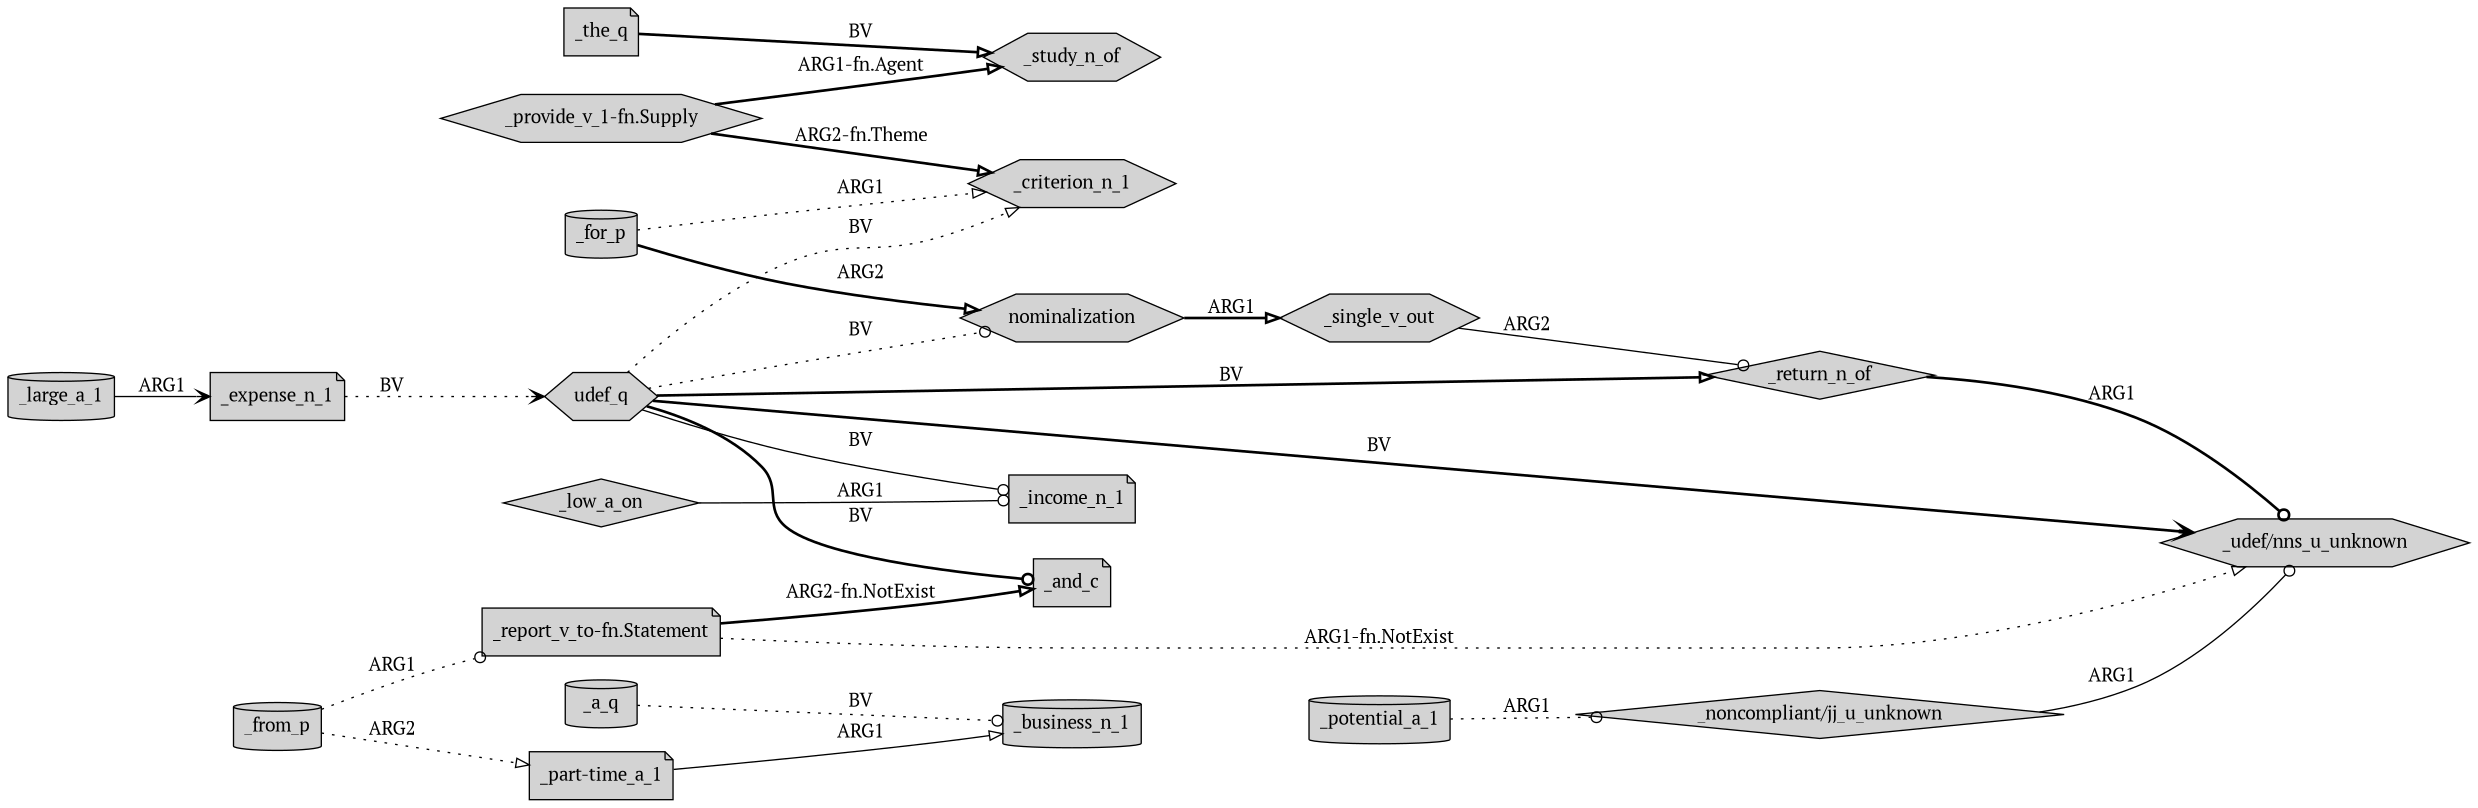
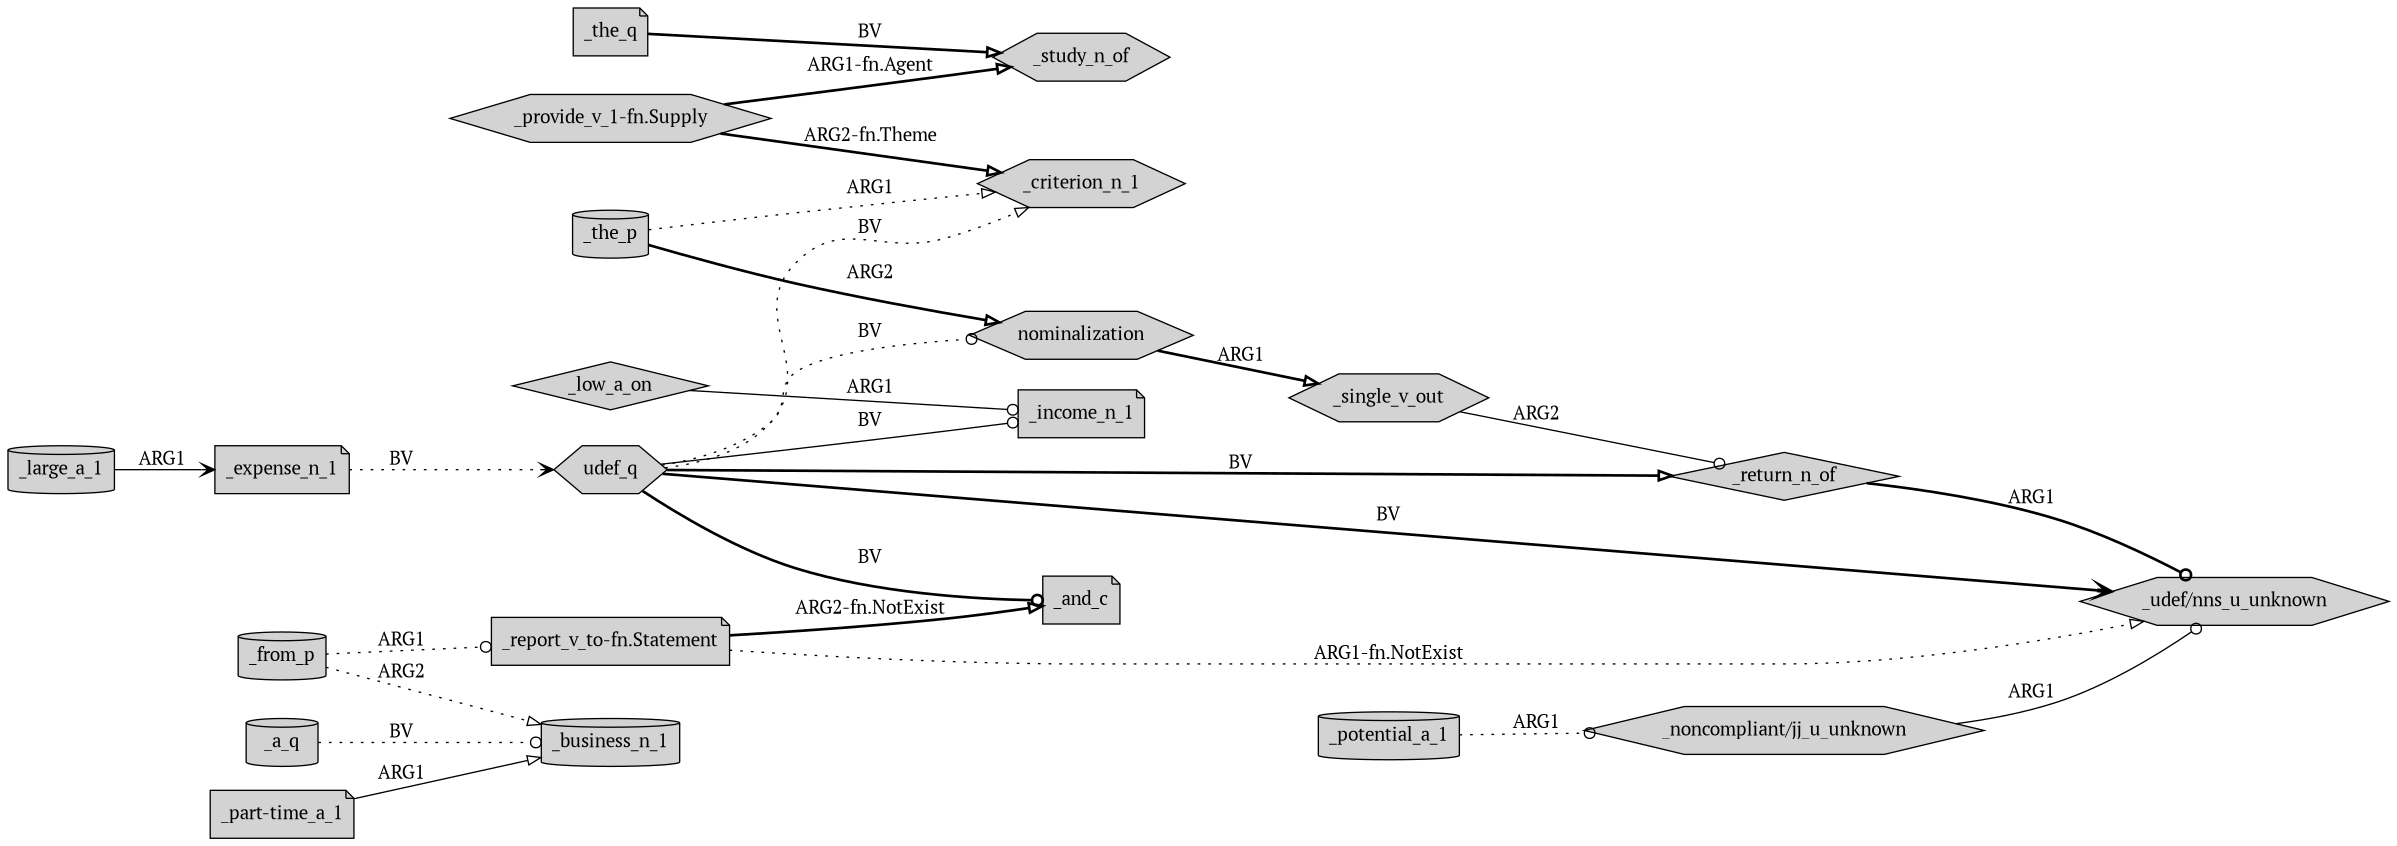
(601, 234) -> (610, 234)
(1820, 715) -> (1784, 730)
(419, 748) -> (427, 694)
